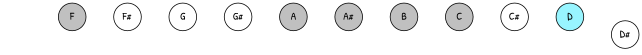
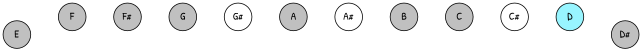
(127, 17) -> (127, 17)
(183, 17) -> (183, 17)
(349, 17) -> (349, 17)
none -> (17, 35)
(625, 35) -> (625, 35)
